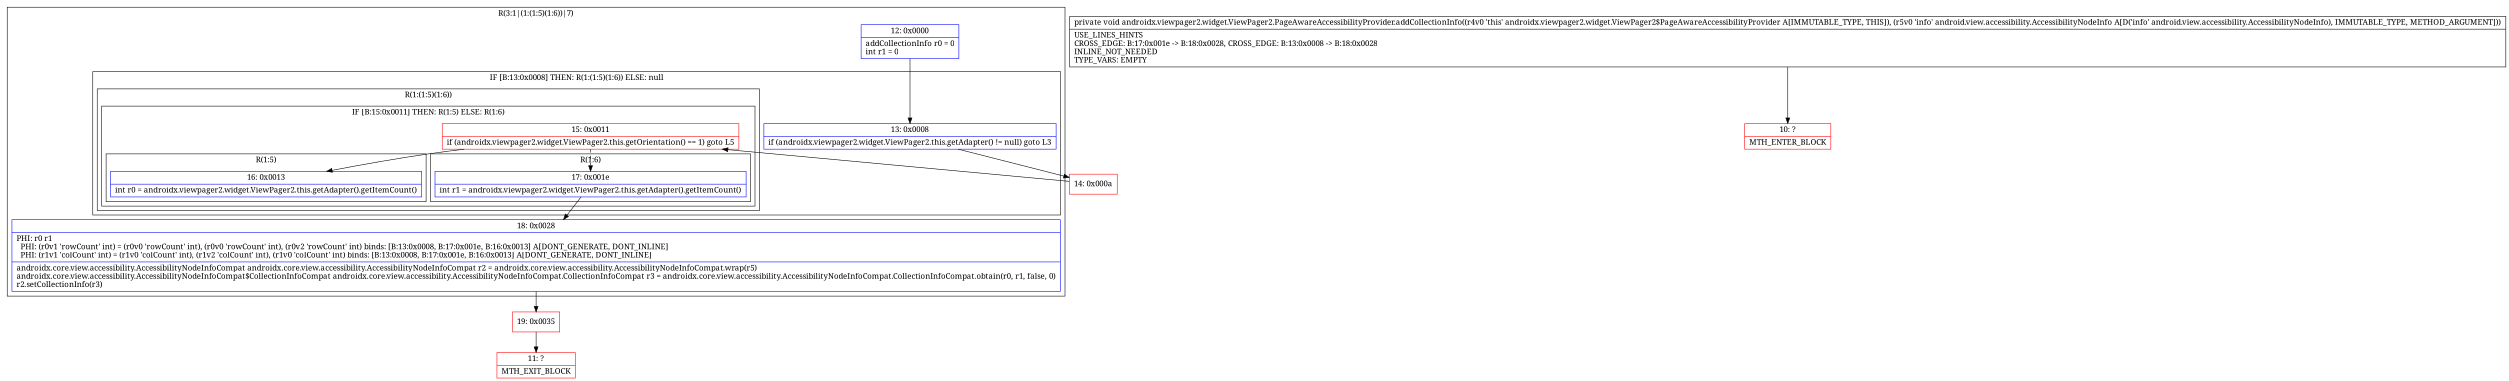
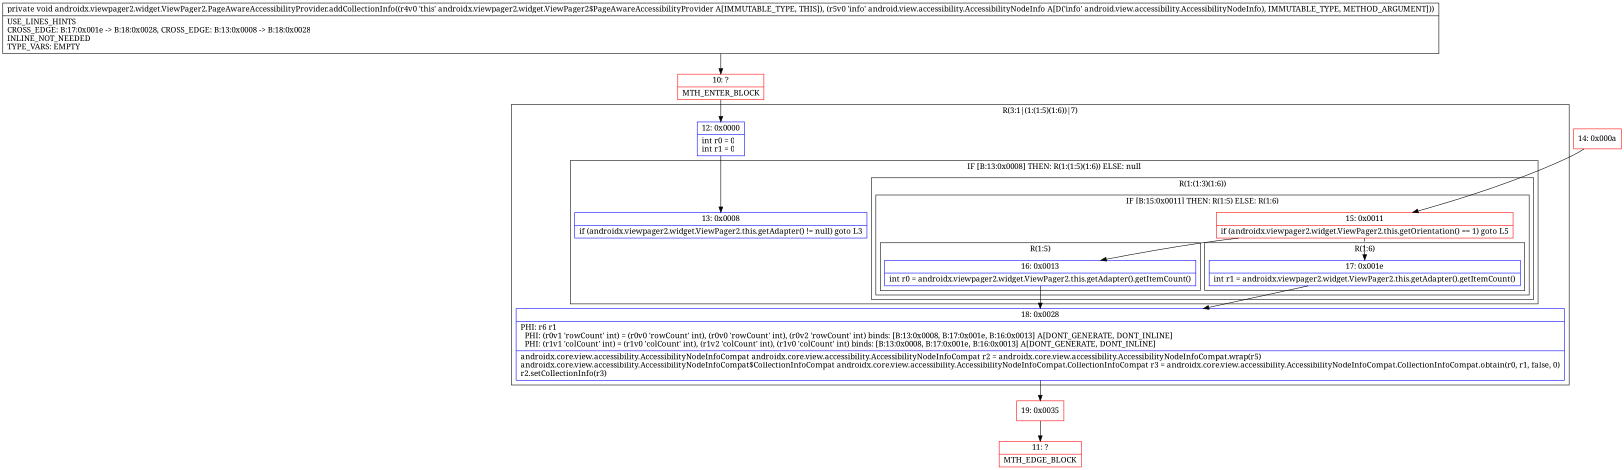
(910, 44) -> (718, 141)
(428, 95) -> (1202, 184)
none -> (721, 108)
(1011, 163) -> none
(36, 239) -> (540, 328)
none -> (1040, 294)
(536, 371) -> (1040, 460)
